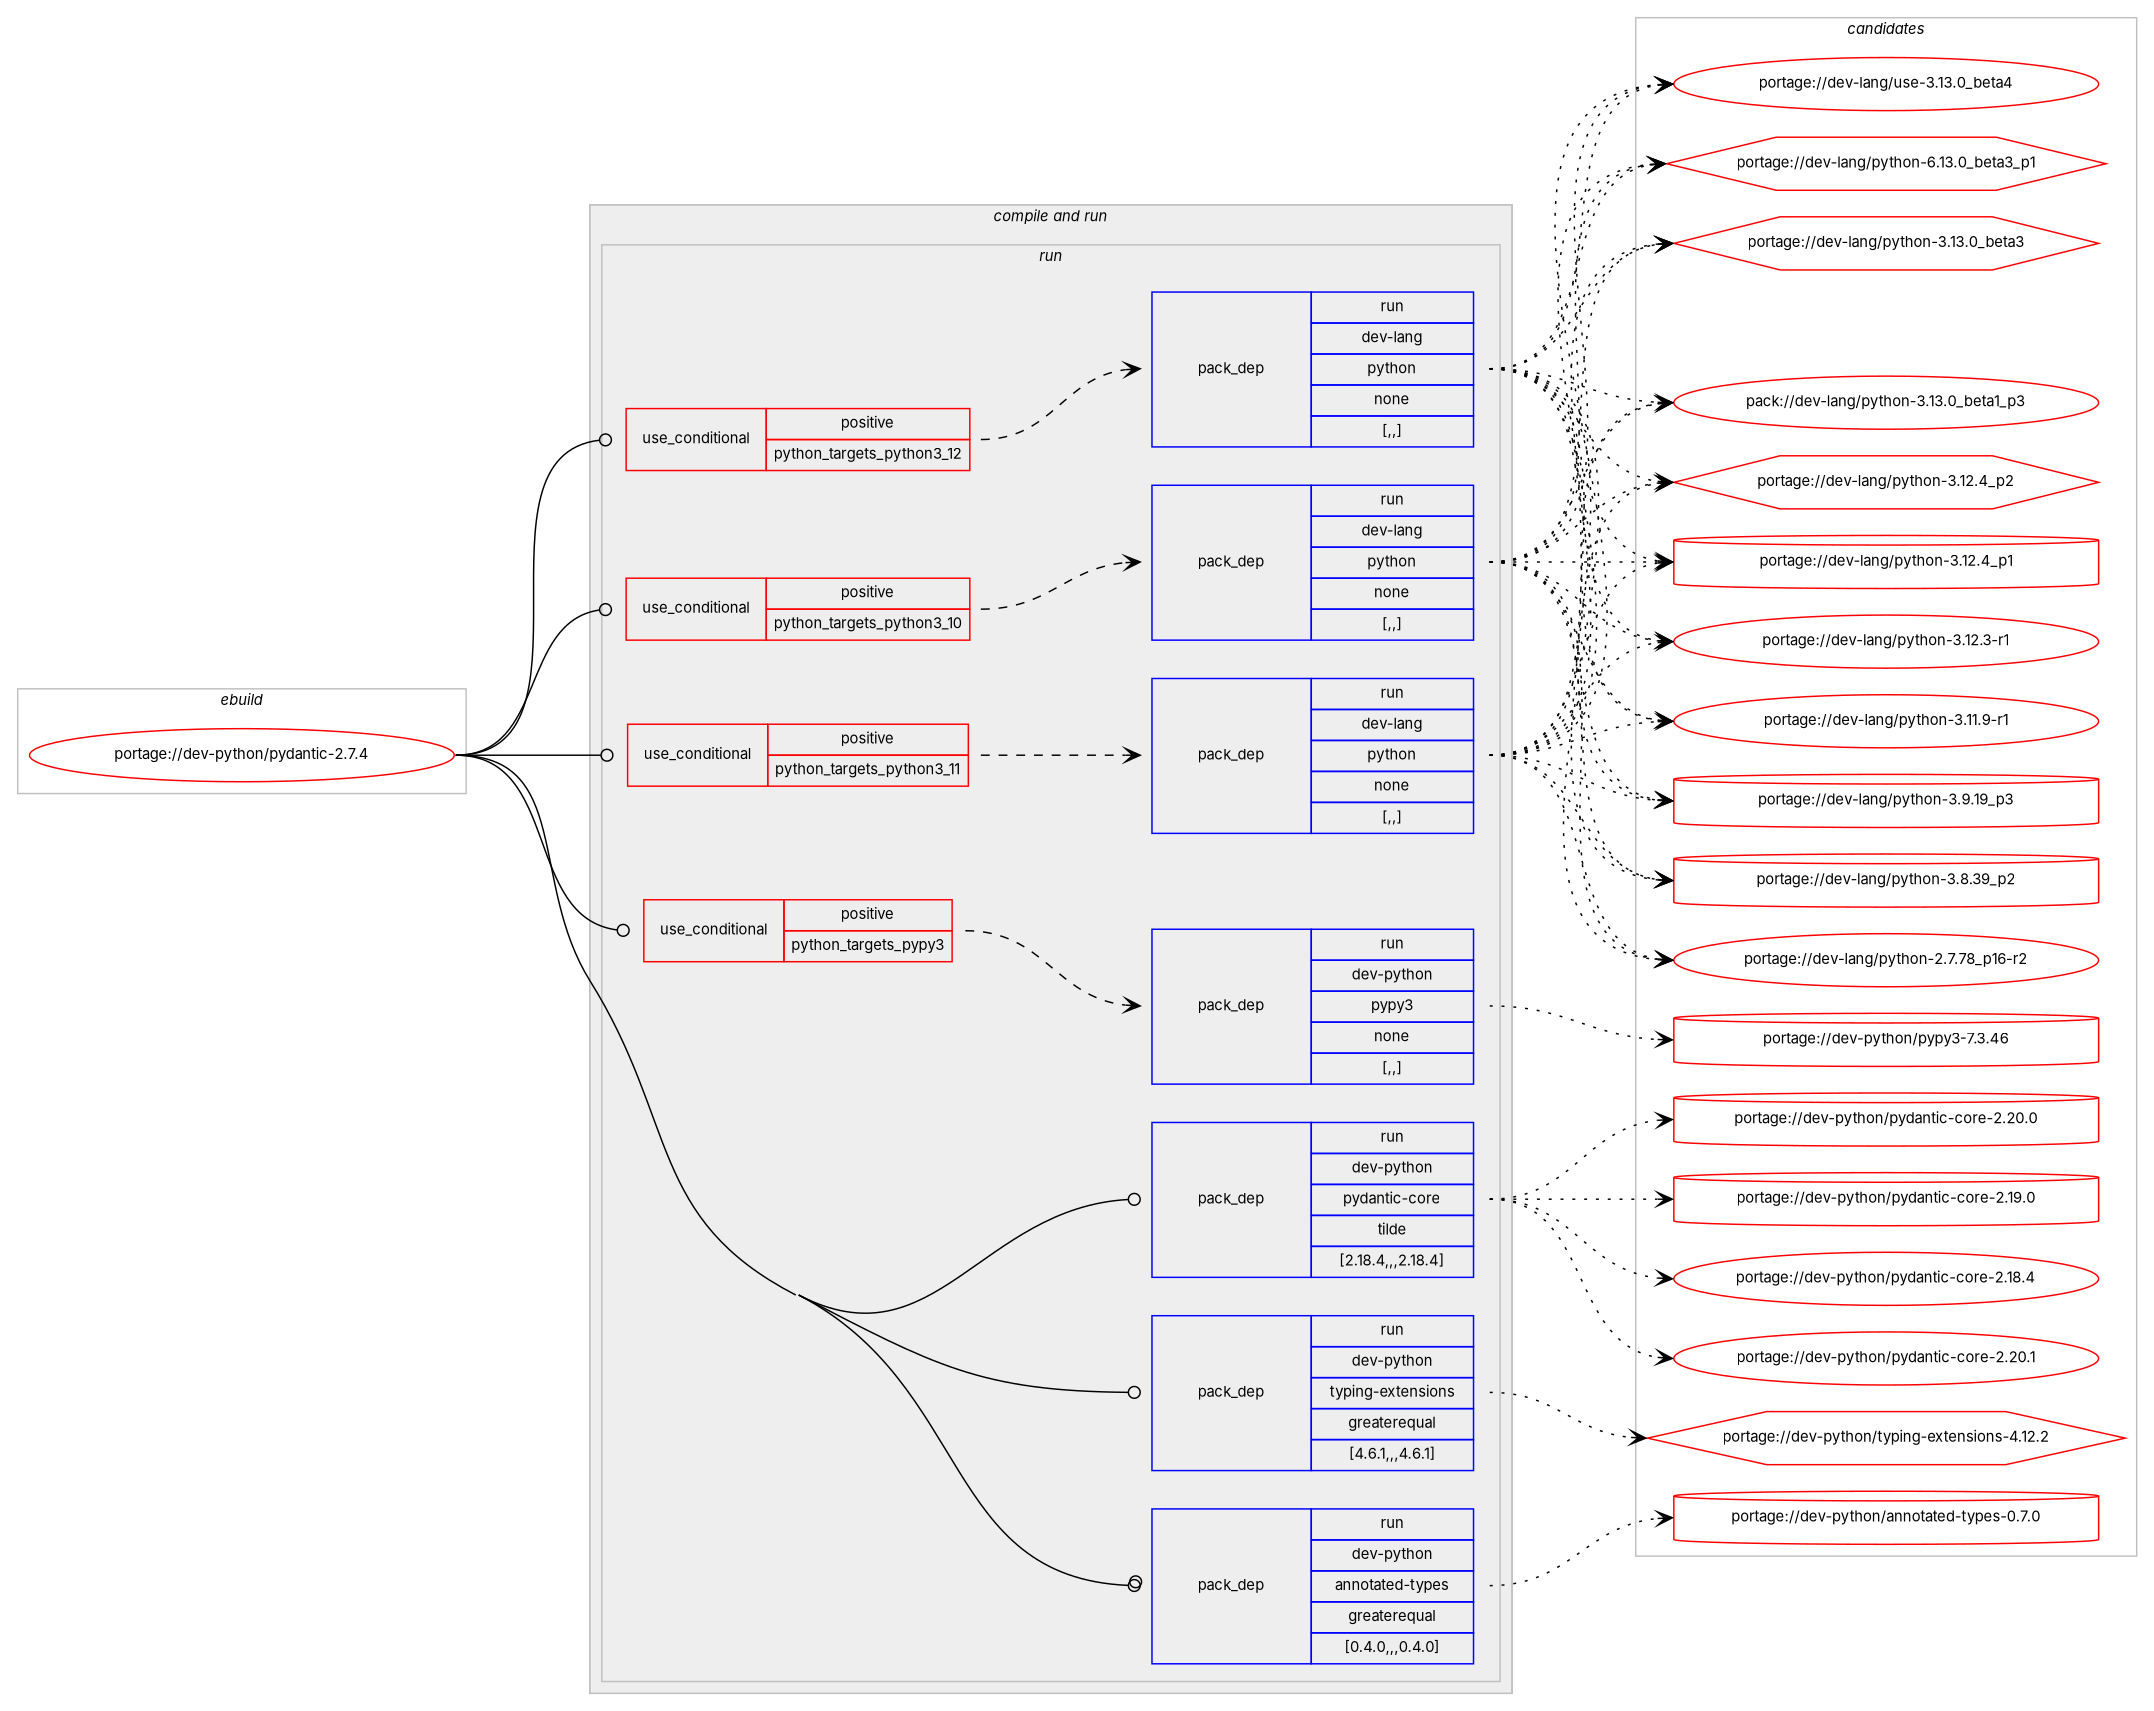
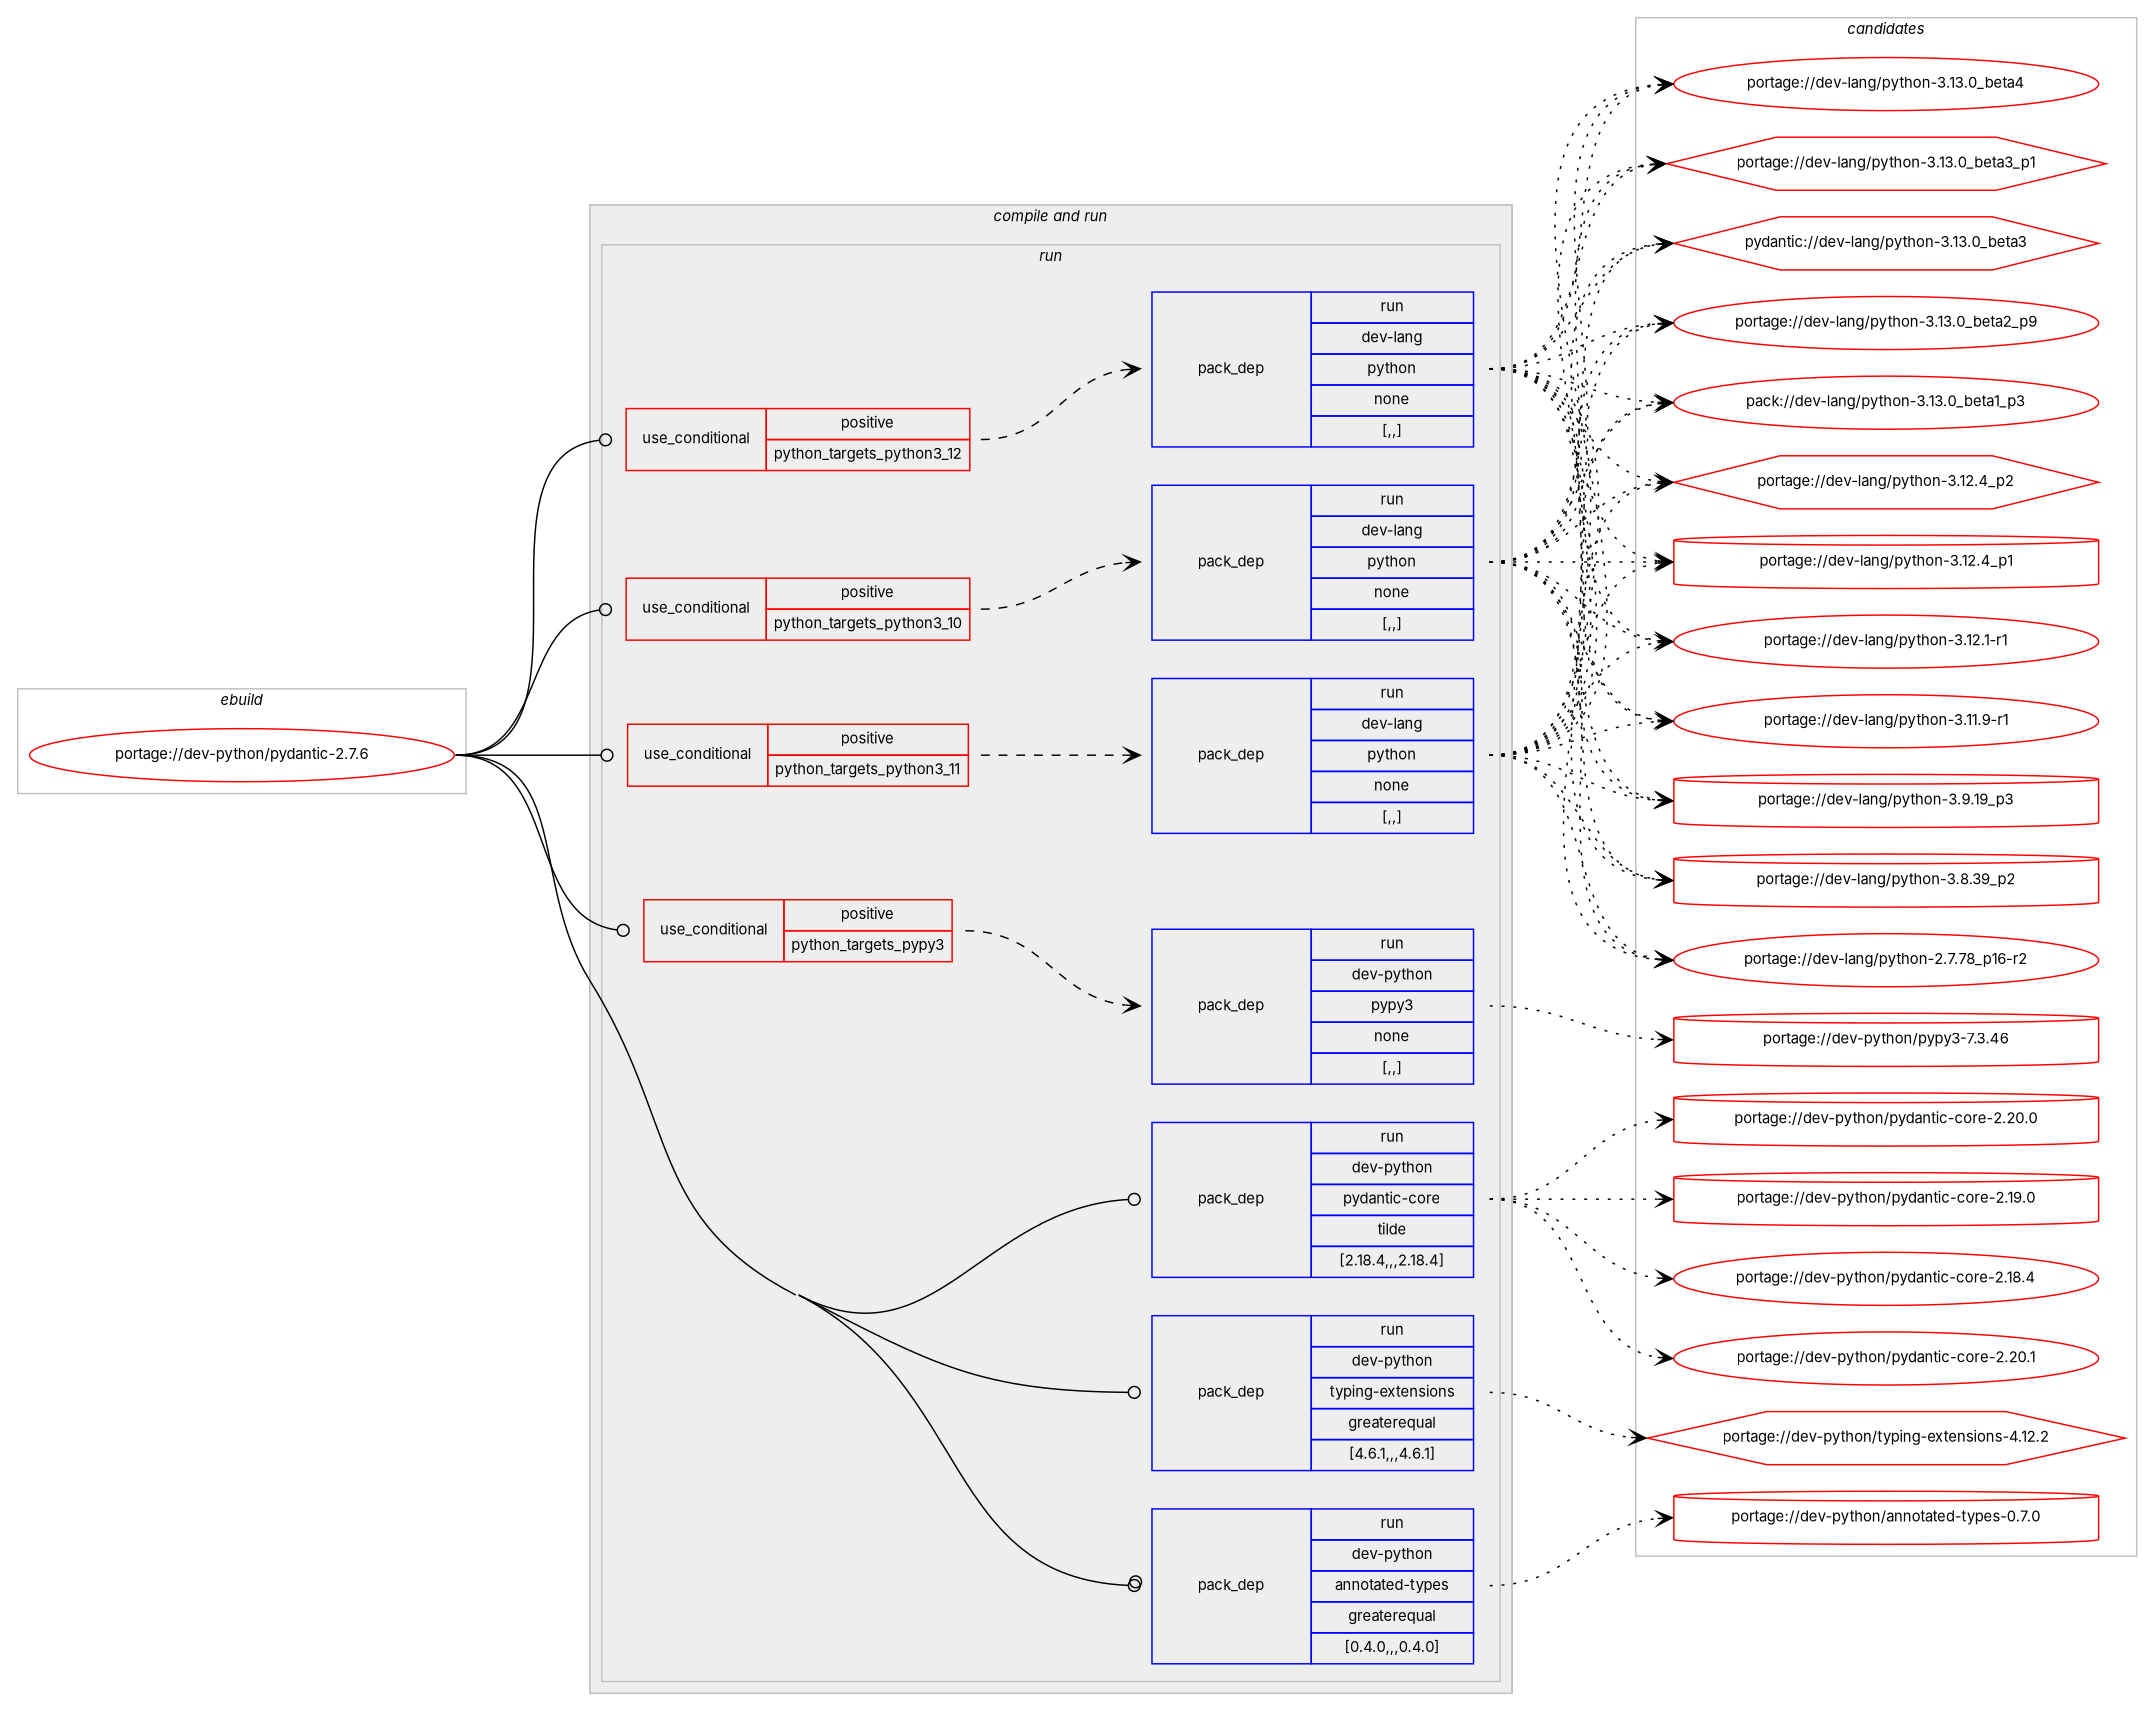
(1886, 84) -> (1886, 84)
(1886, 164) -> (1886, 164)
(1886, 243) -> (1886, 243)
none -> (1886, 323)
(1886, 642) -> (1886, 642)
(242, 755) -> (242, 755)
